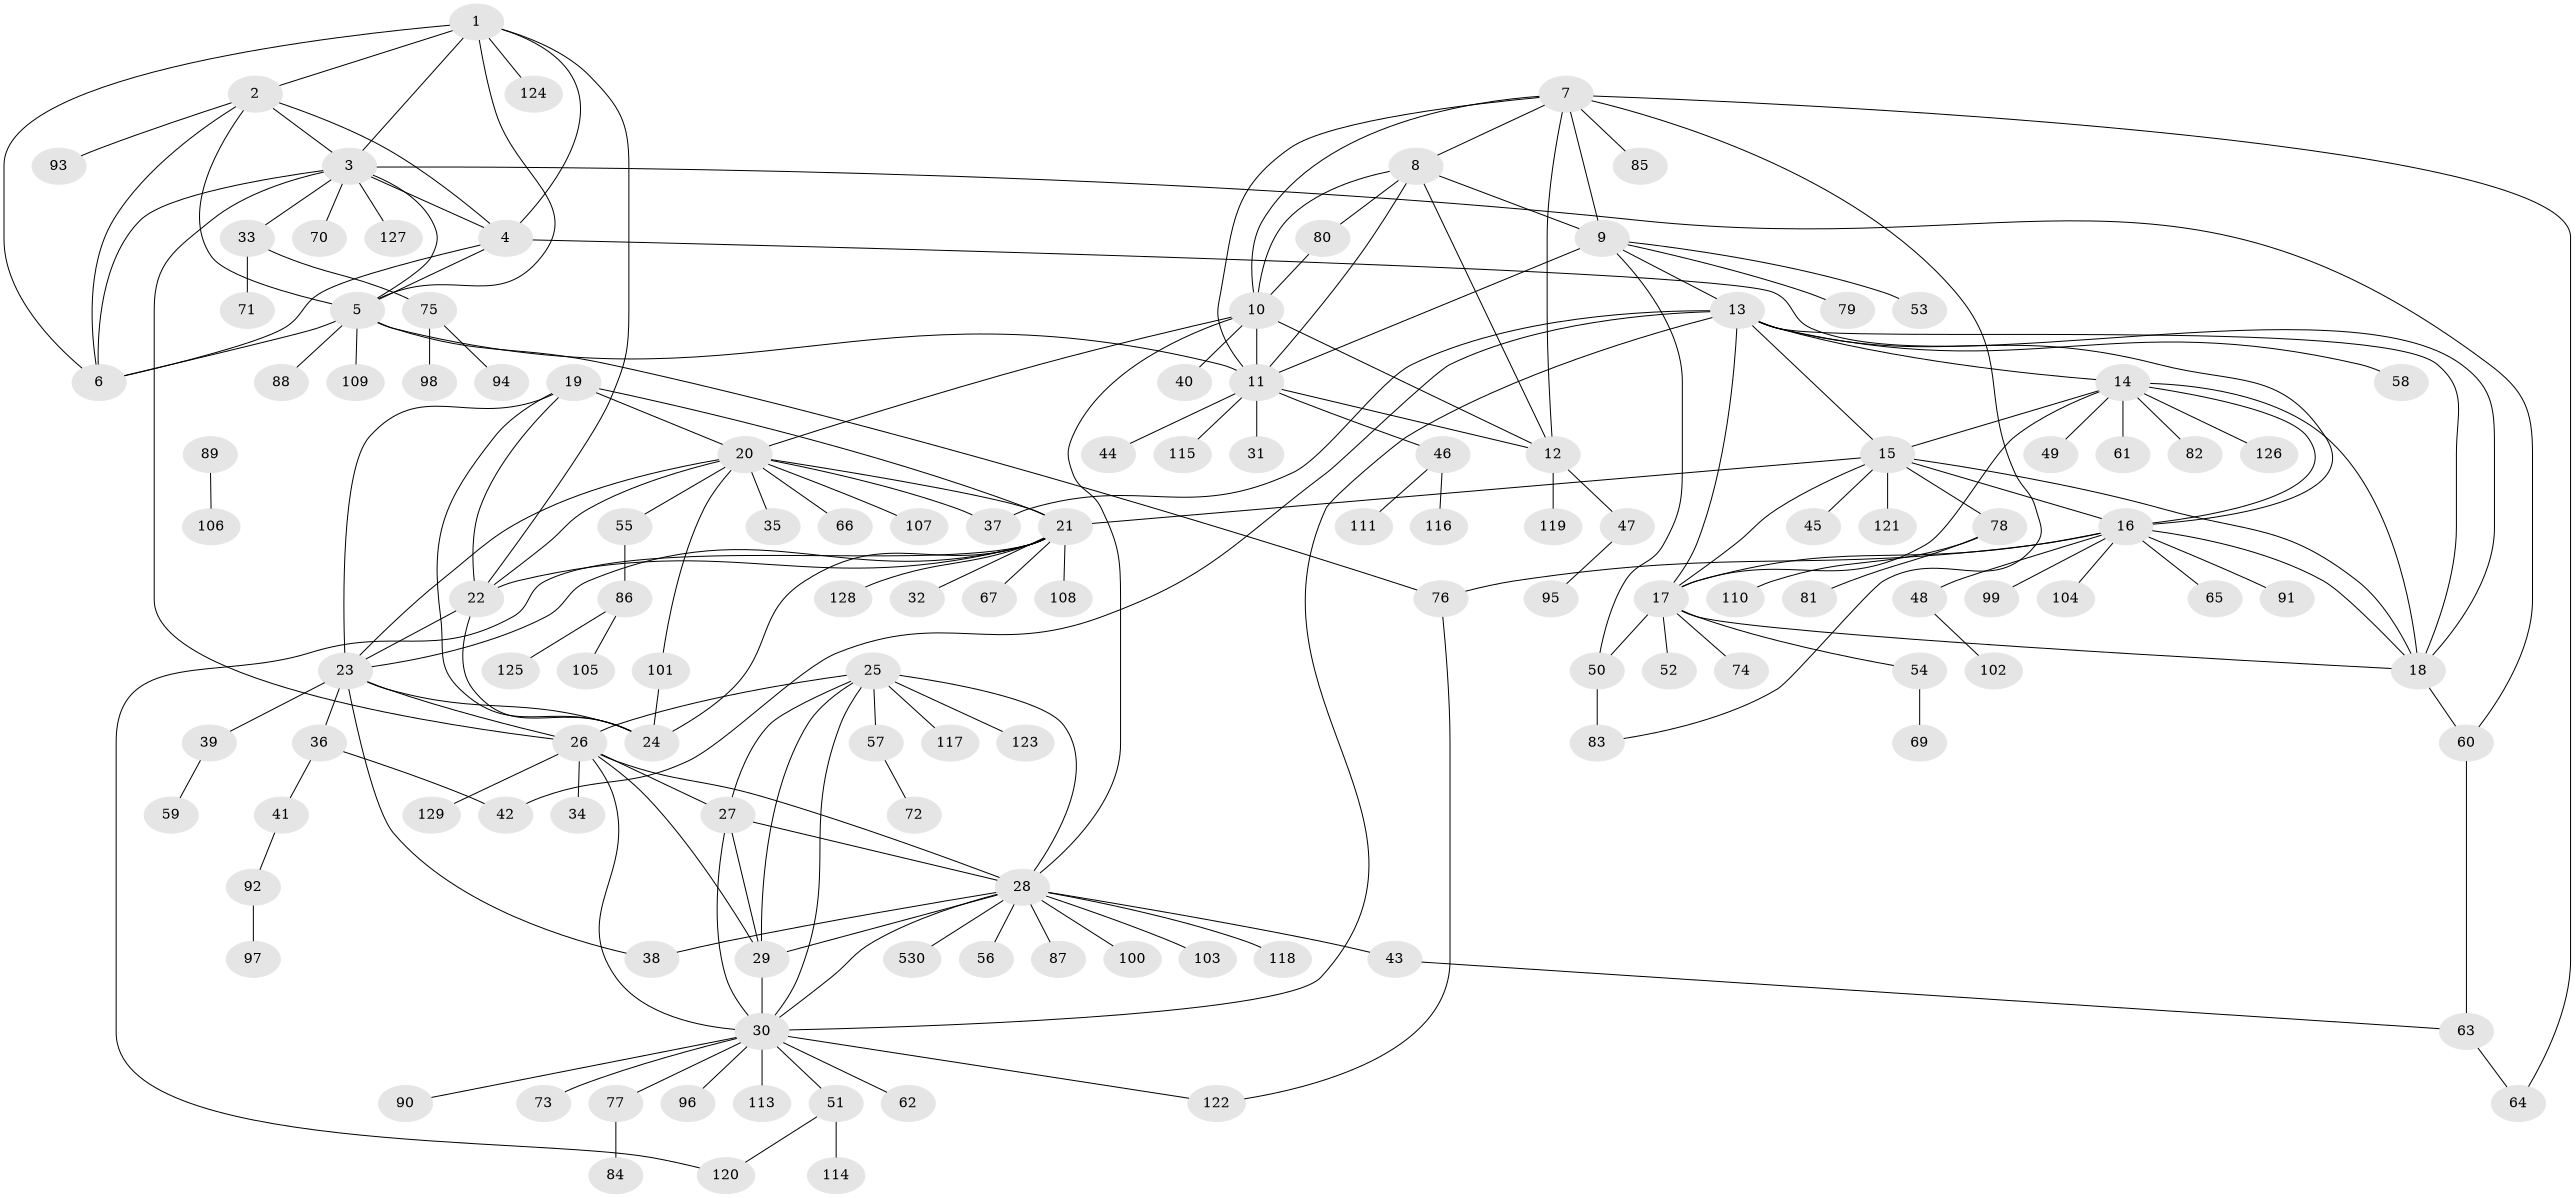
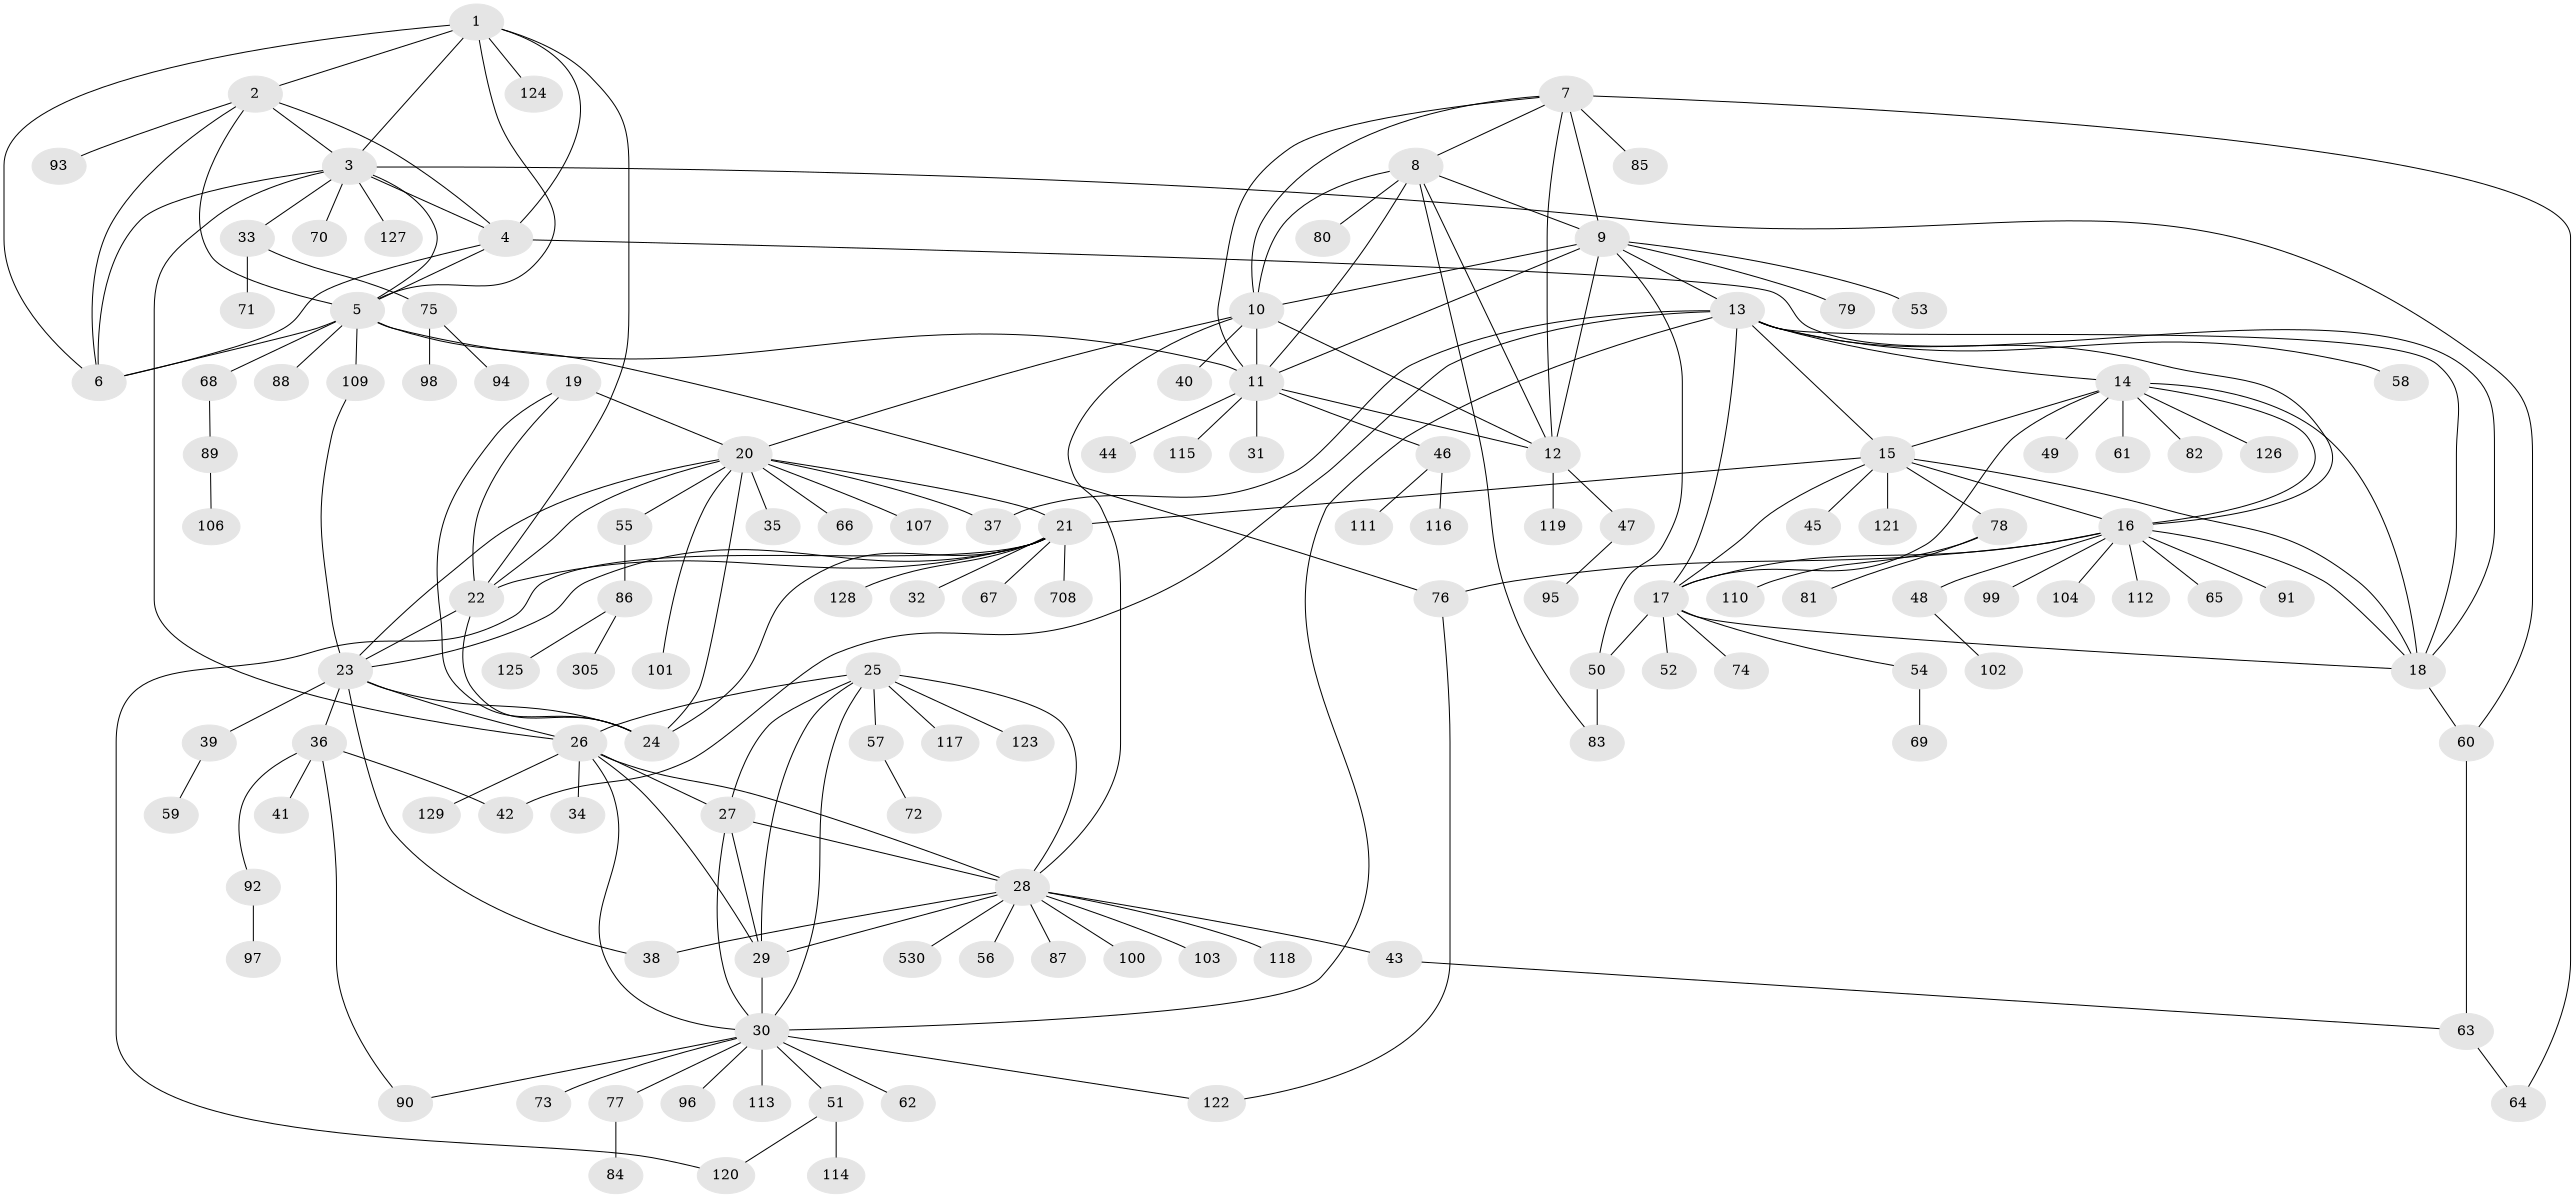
(1290, 274) -> (1430, 274)
none -> (1578, 347)
none -> (209, 383)
(1994, 391) -> (1484, 464)
(824, 443) -> none
(363, 448) -> (321, 525)
(1063, 599) -> (1063, 599)
none -> (2141, 599)
(586, 671) -> (586, 671)
(657, 706) -> (718, 606)
(267, 851) -> (244, 800)
none -> (336, 931)
(879, 939) -> none
